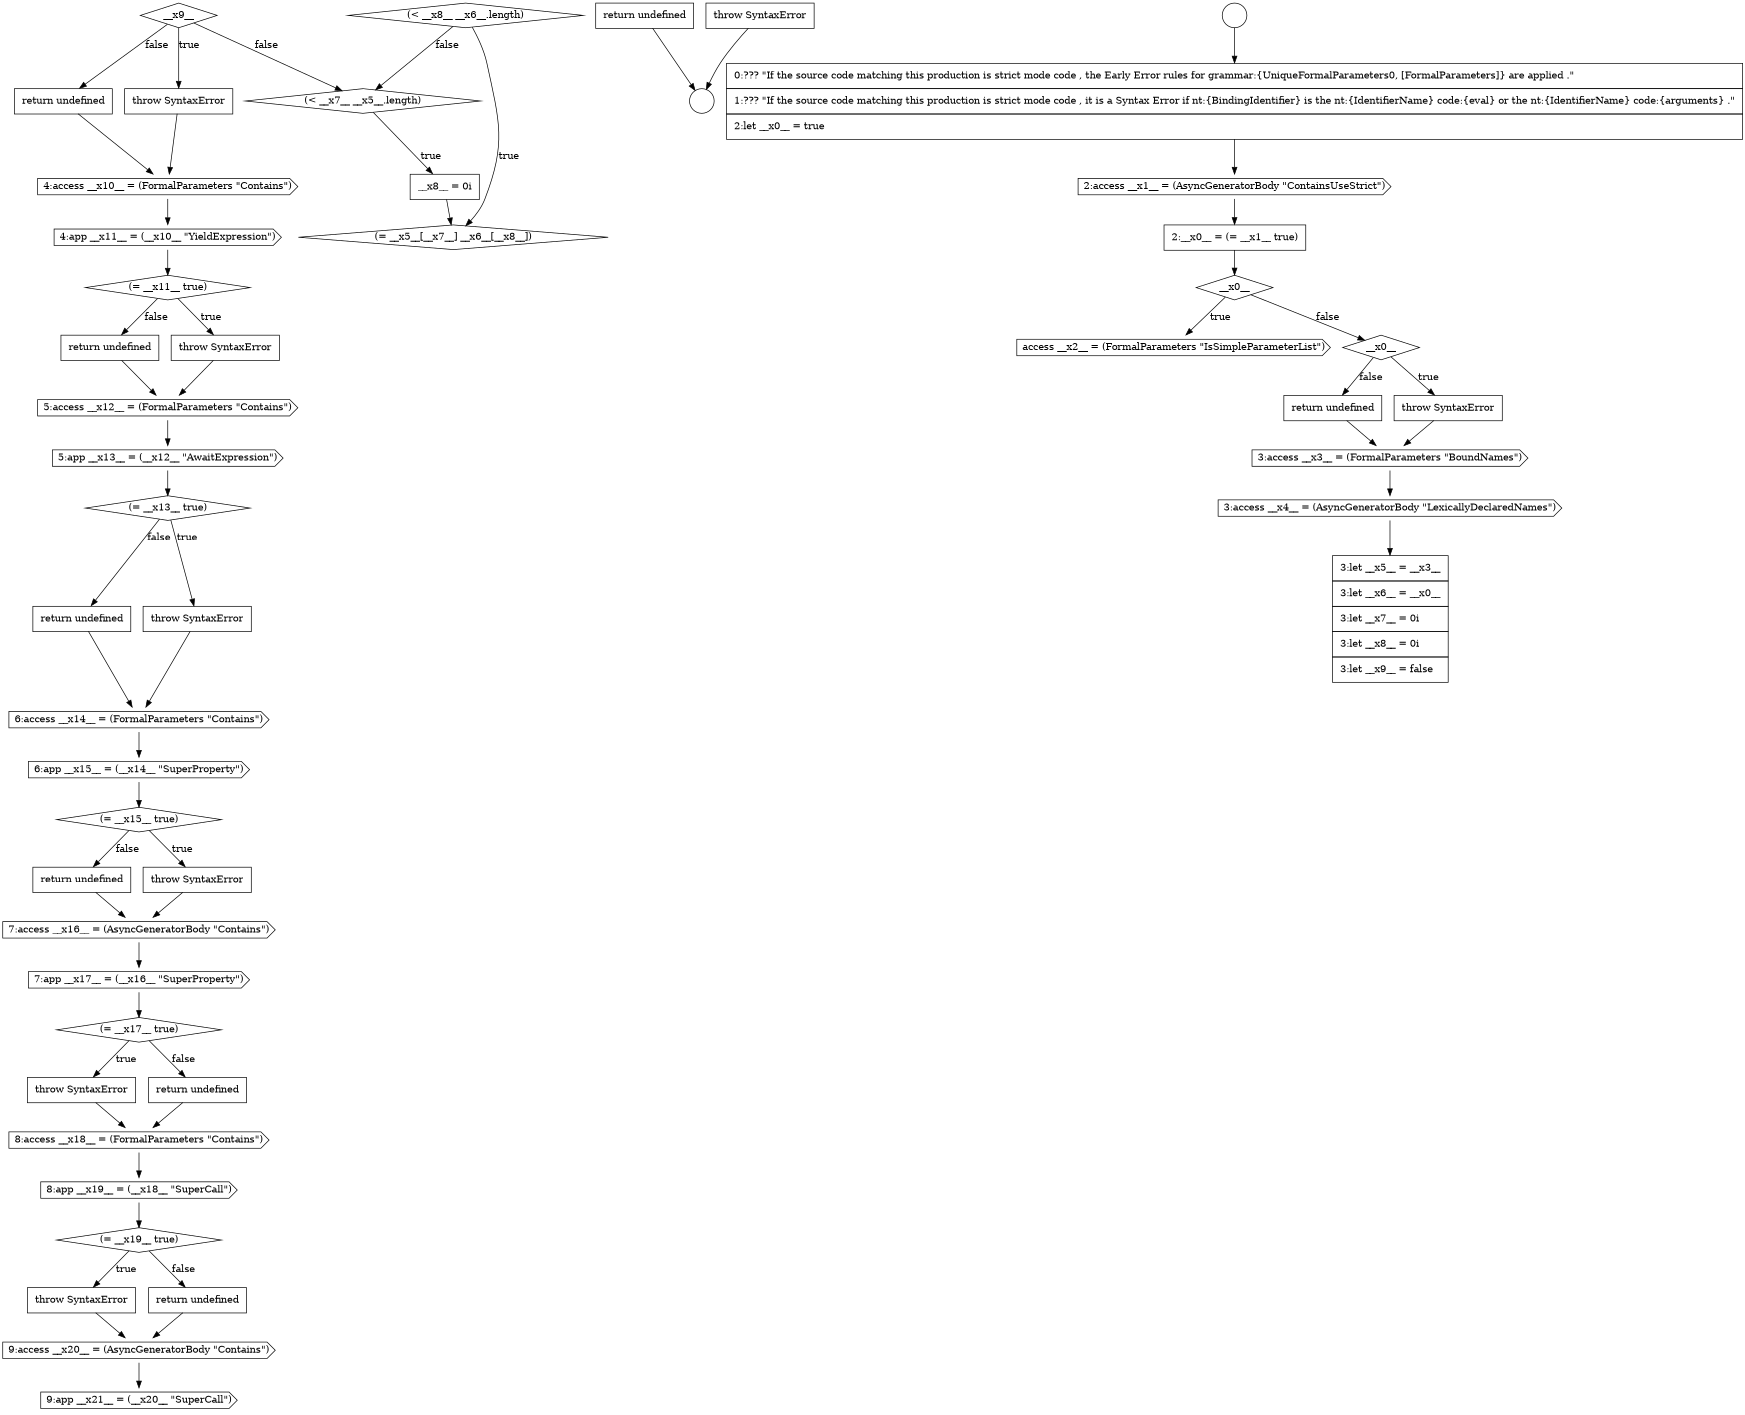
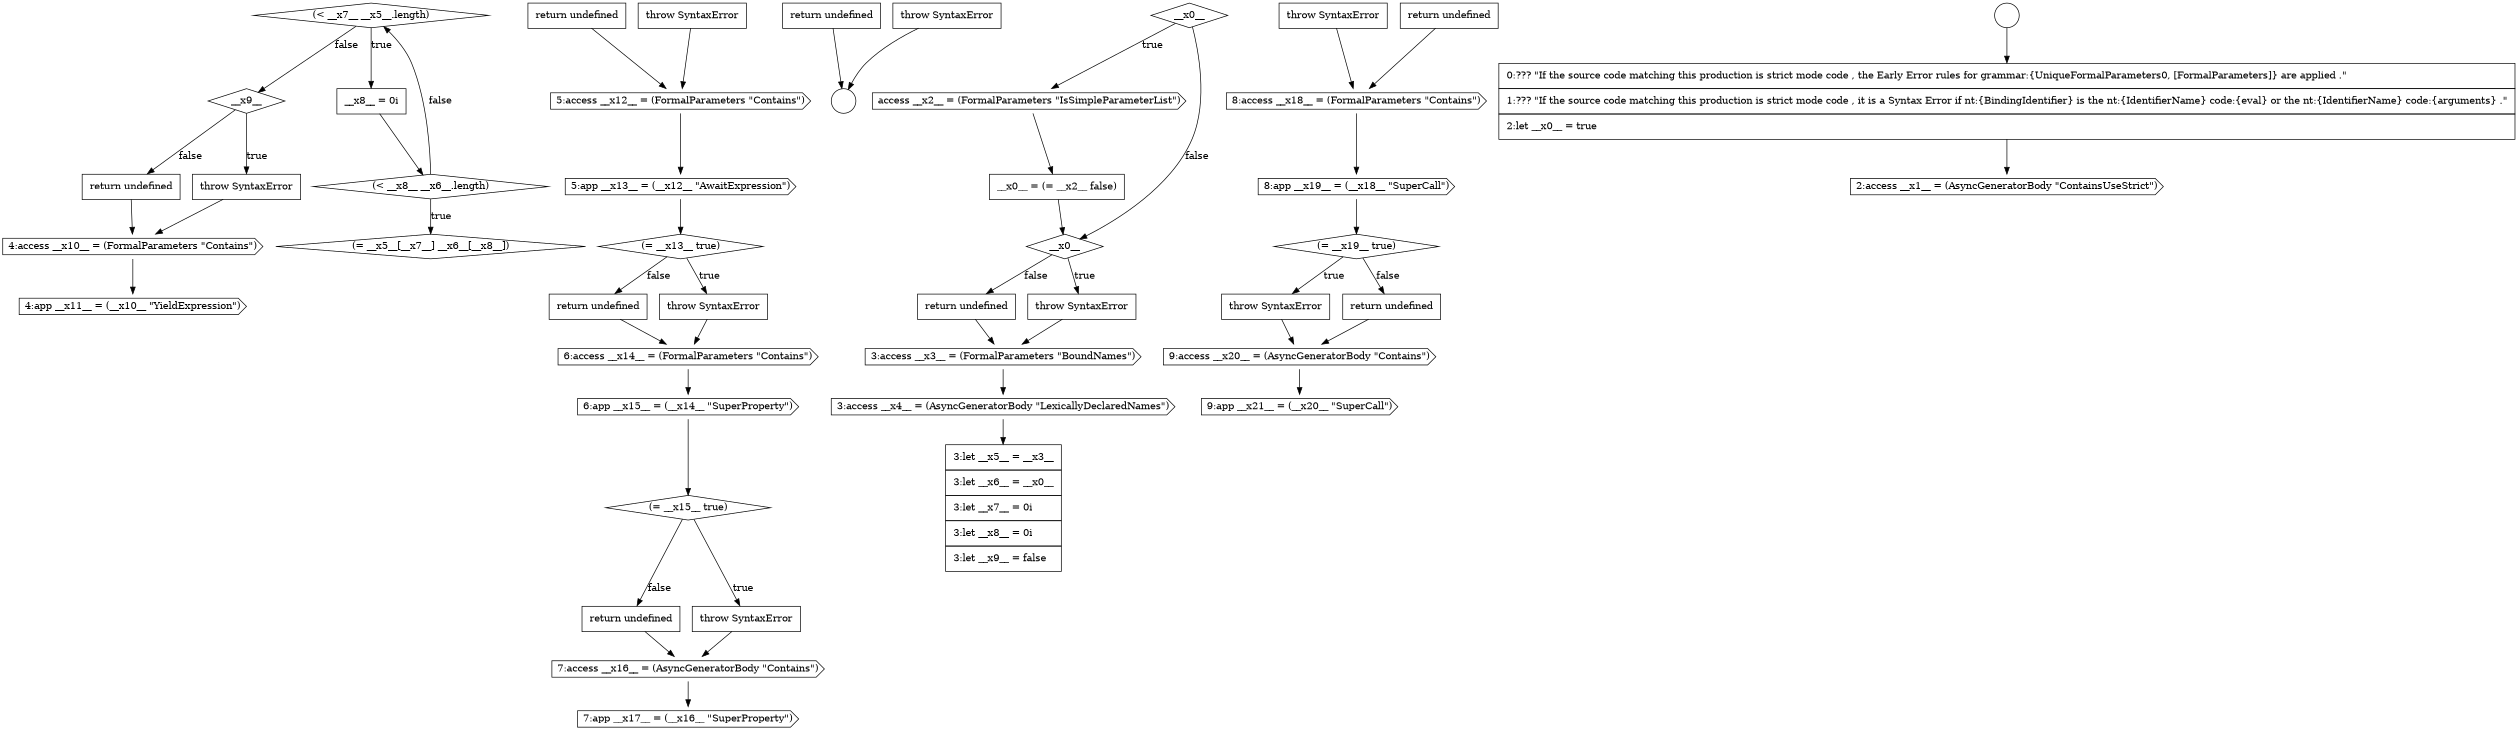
(265, 55) -> (310, 57)
none -> (1057, 187)
(448, 209) -> (399, 142)
(1235, 237) -> none
(168, 288) -> none
(139, 1030) -> none
